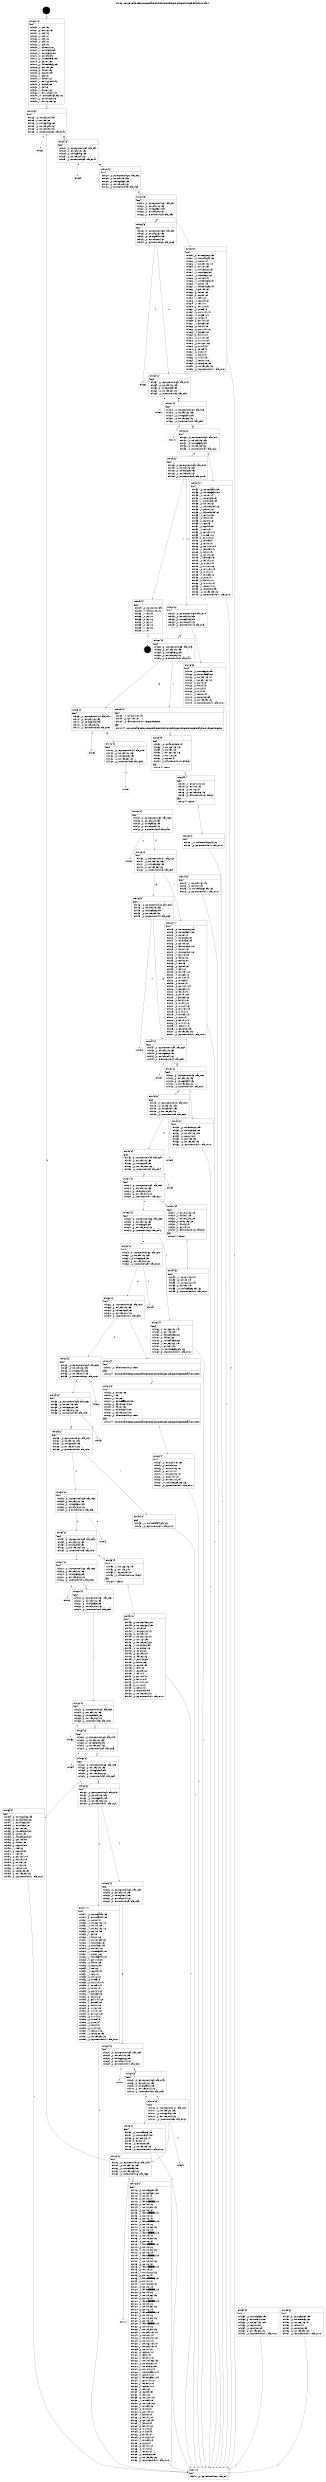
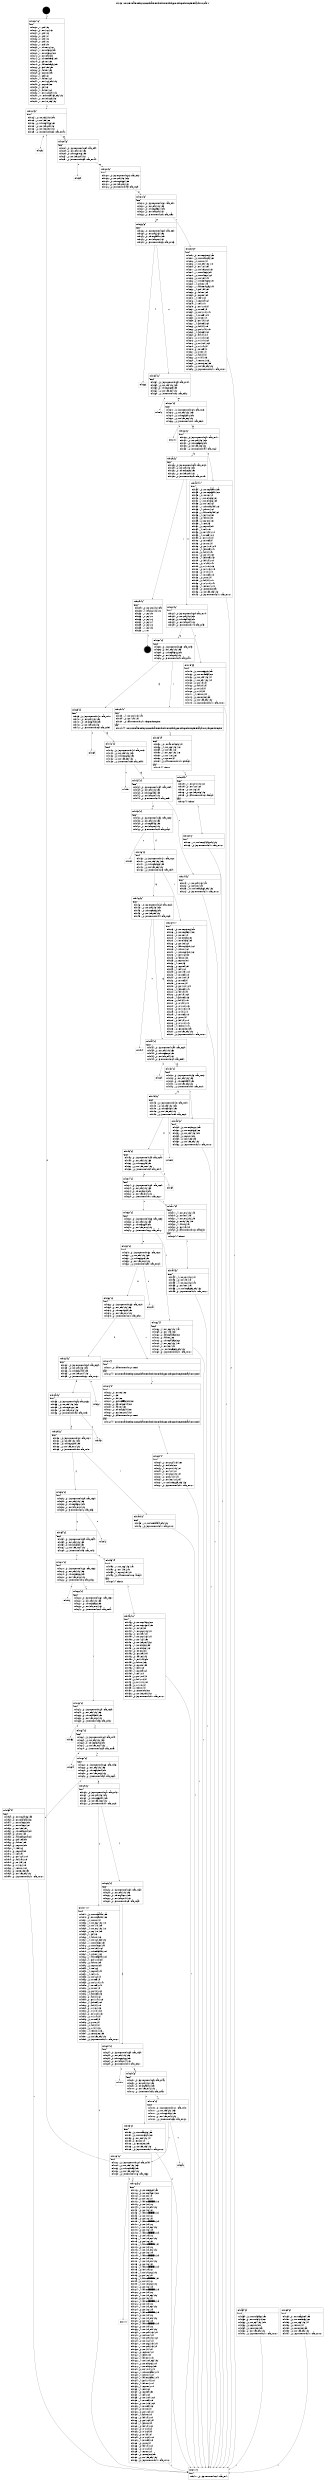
none -> (152, 790)
none -> (207, 1880)
